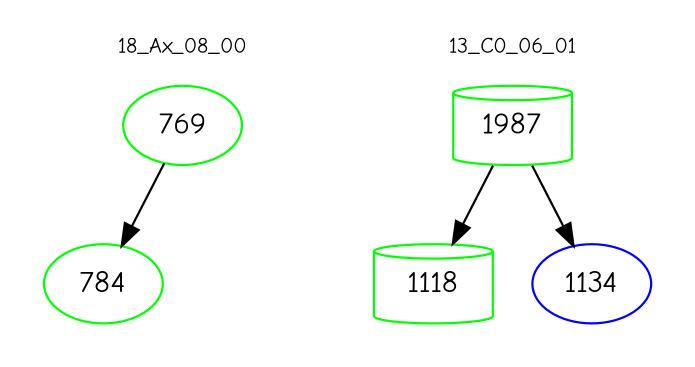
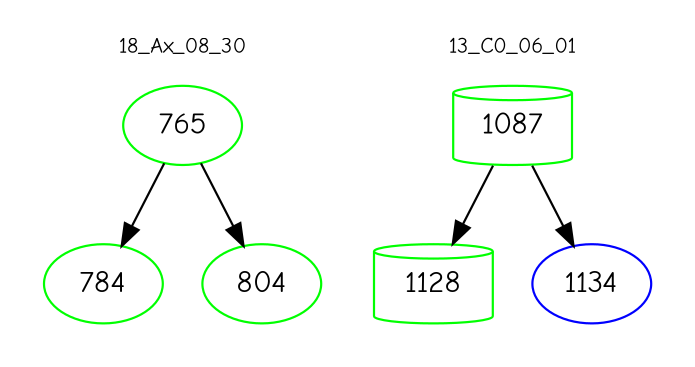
(183, 47) -> (183, 47)
(183, 125) -> (183, 125)
(513, 125) -> (513, 125)
none -> (262, 284)
(433, 284) -> (433, 284)
